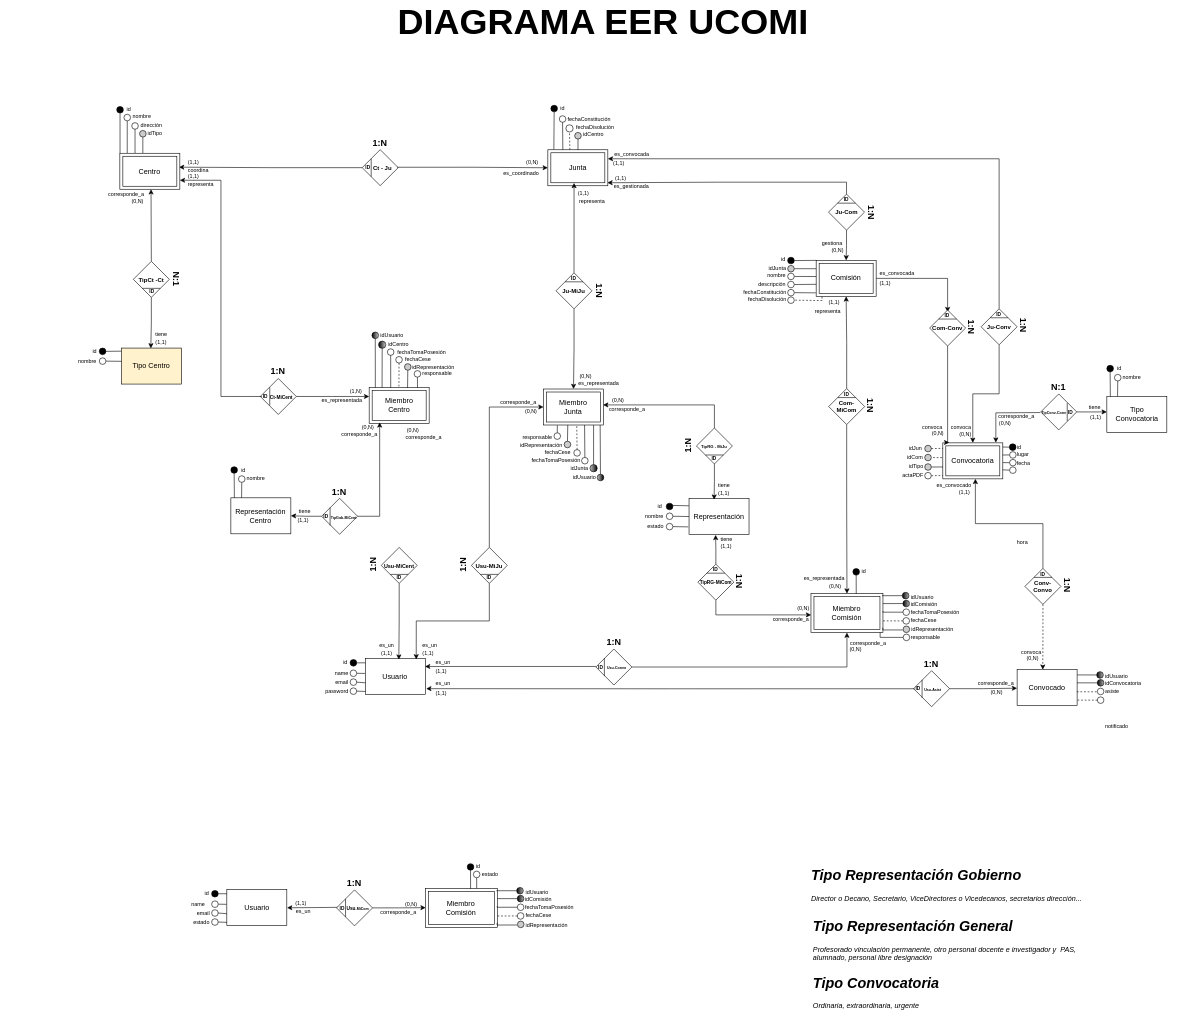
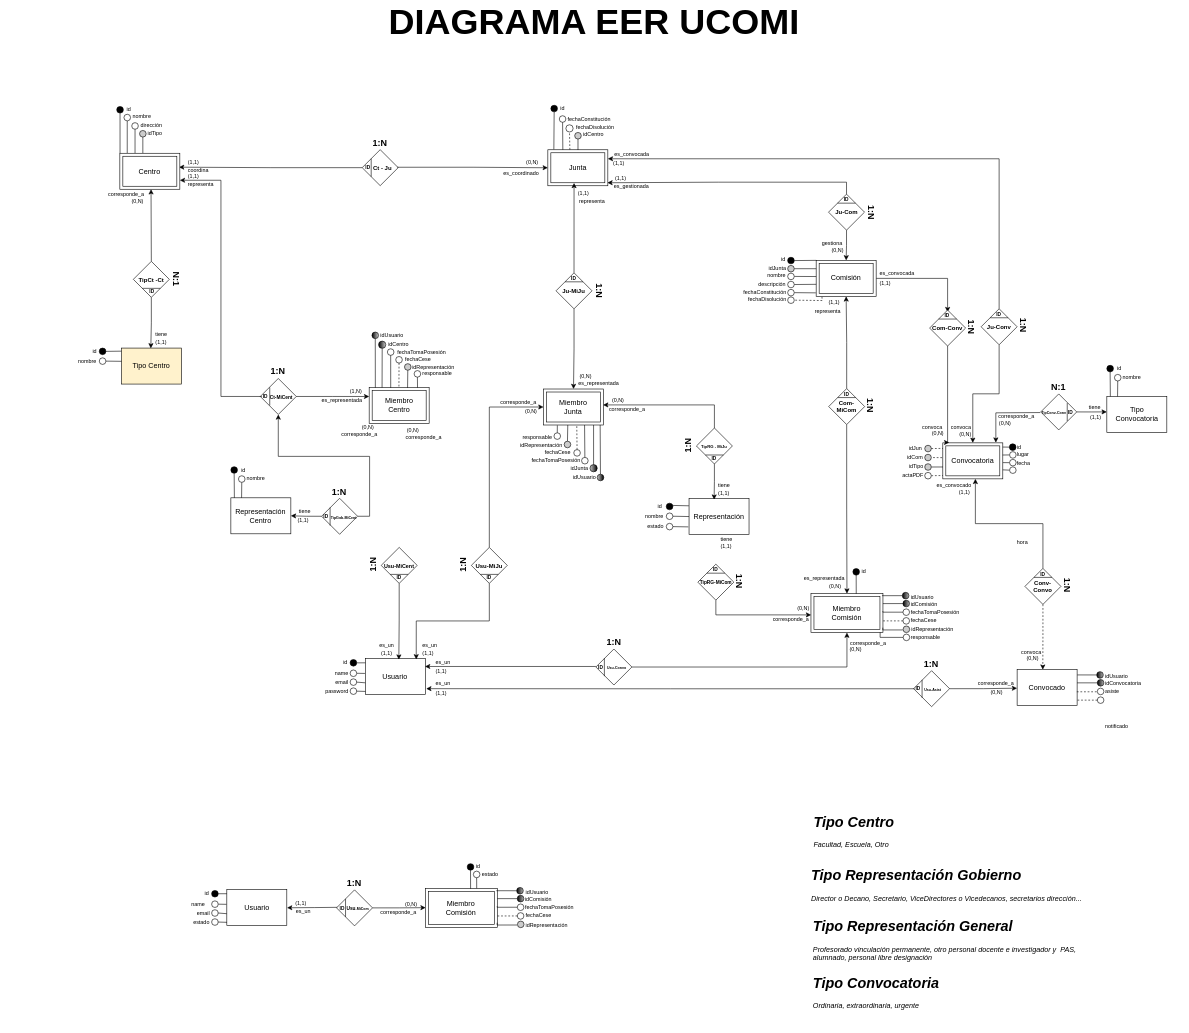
(603, 22) -> (594, 22)
(380, 437) -> (354, 456)
(716, 540) -> none
none -> (890, 834)
